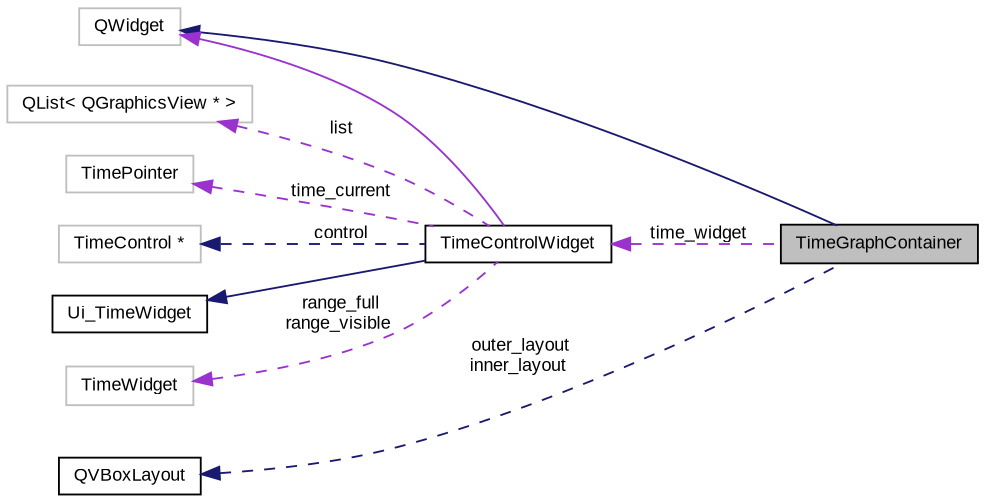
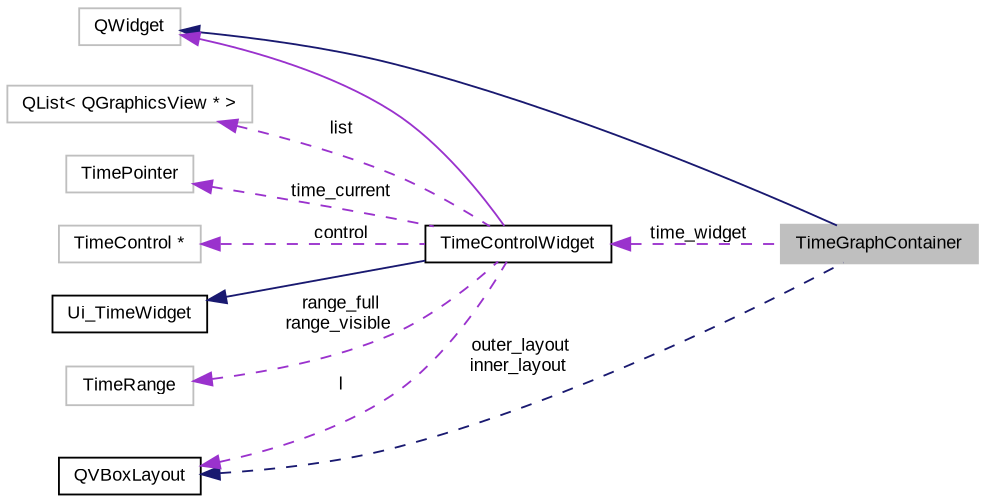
(323, 244) -> (323, 244)
(879, 244) -> (879, 244)
(130, 386) -> (130, 386)
none -> (388, 398)
